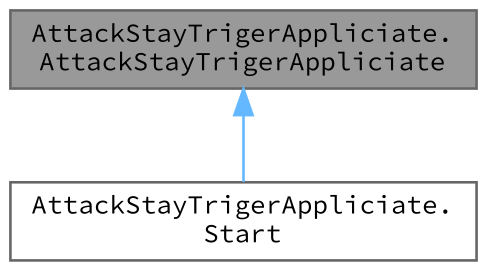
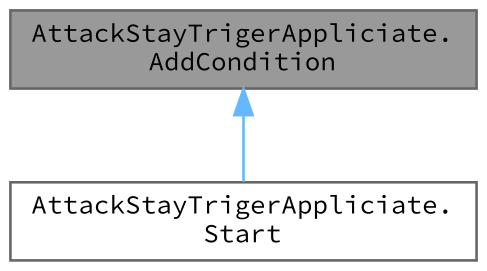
(243, 49) -> (243, 49)
